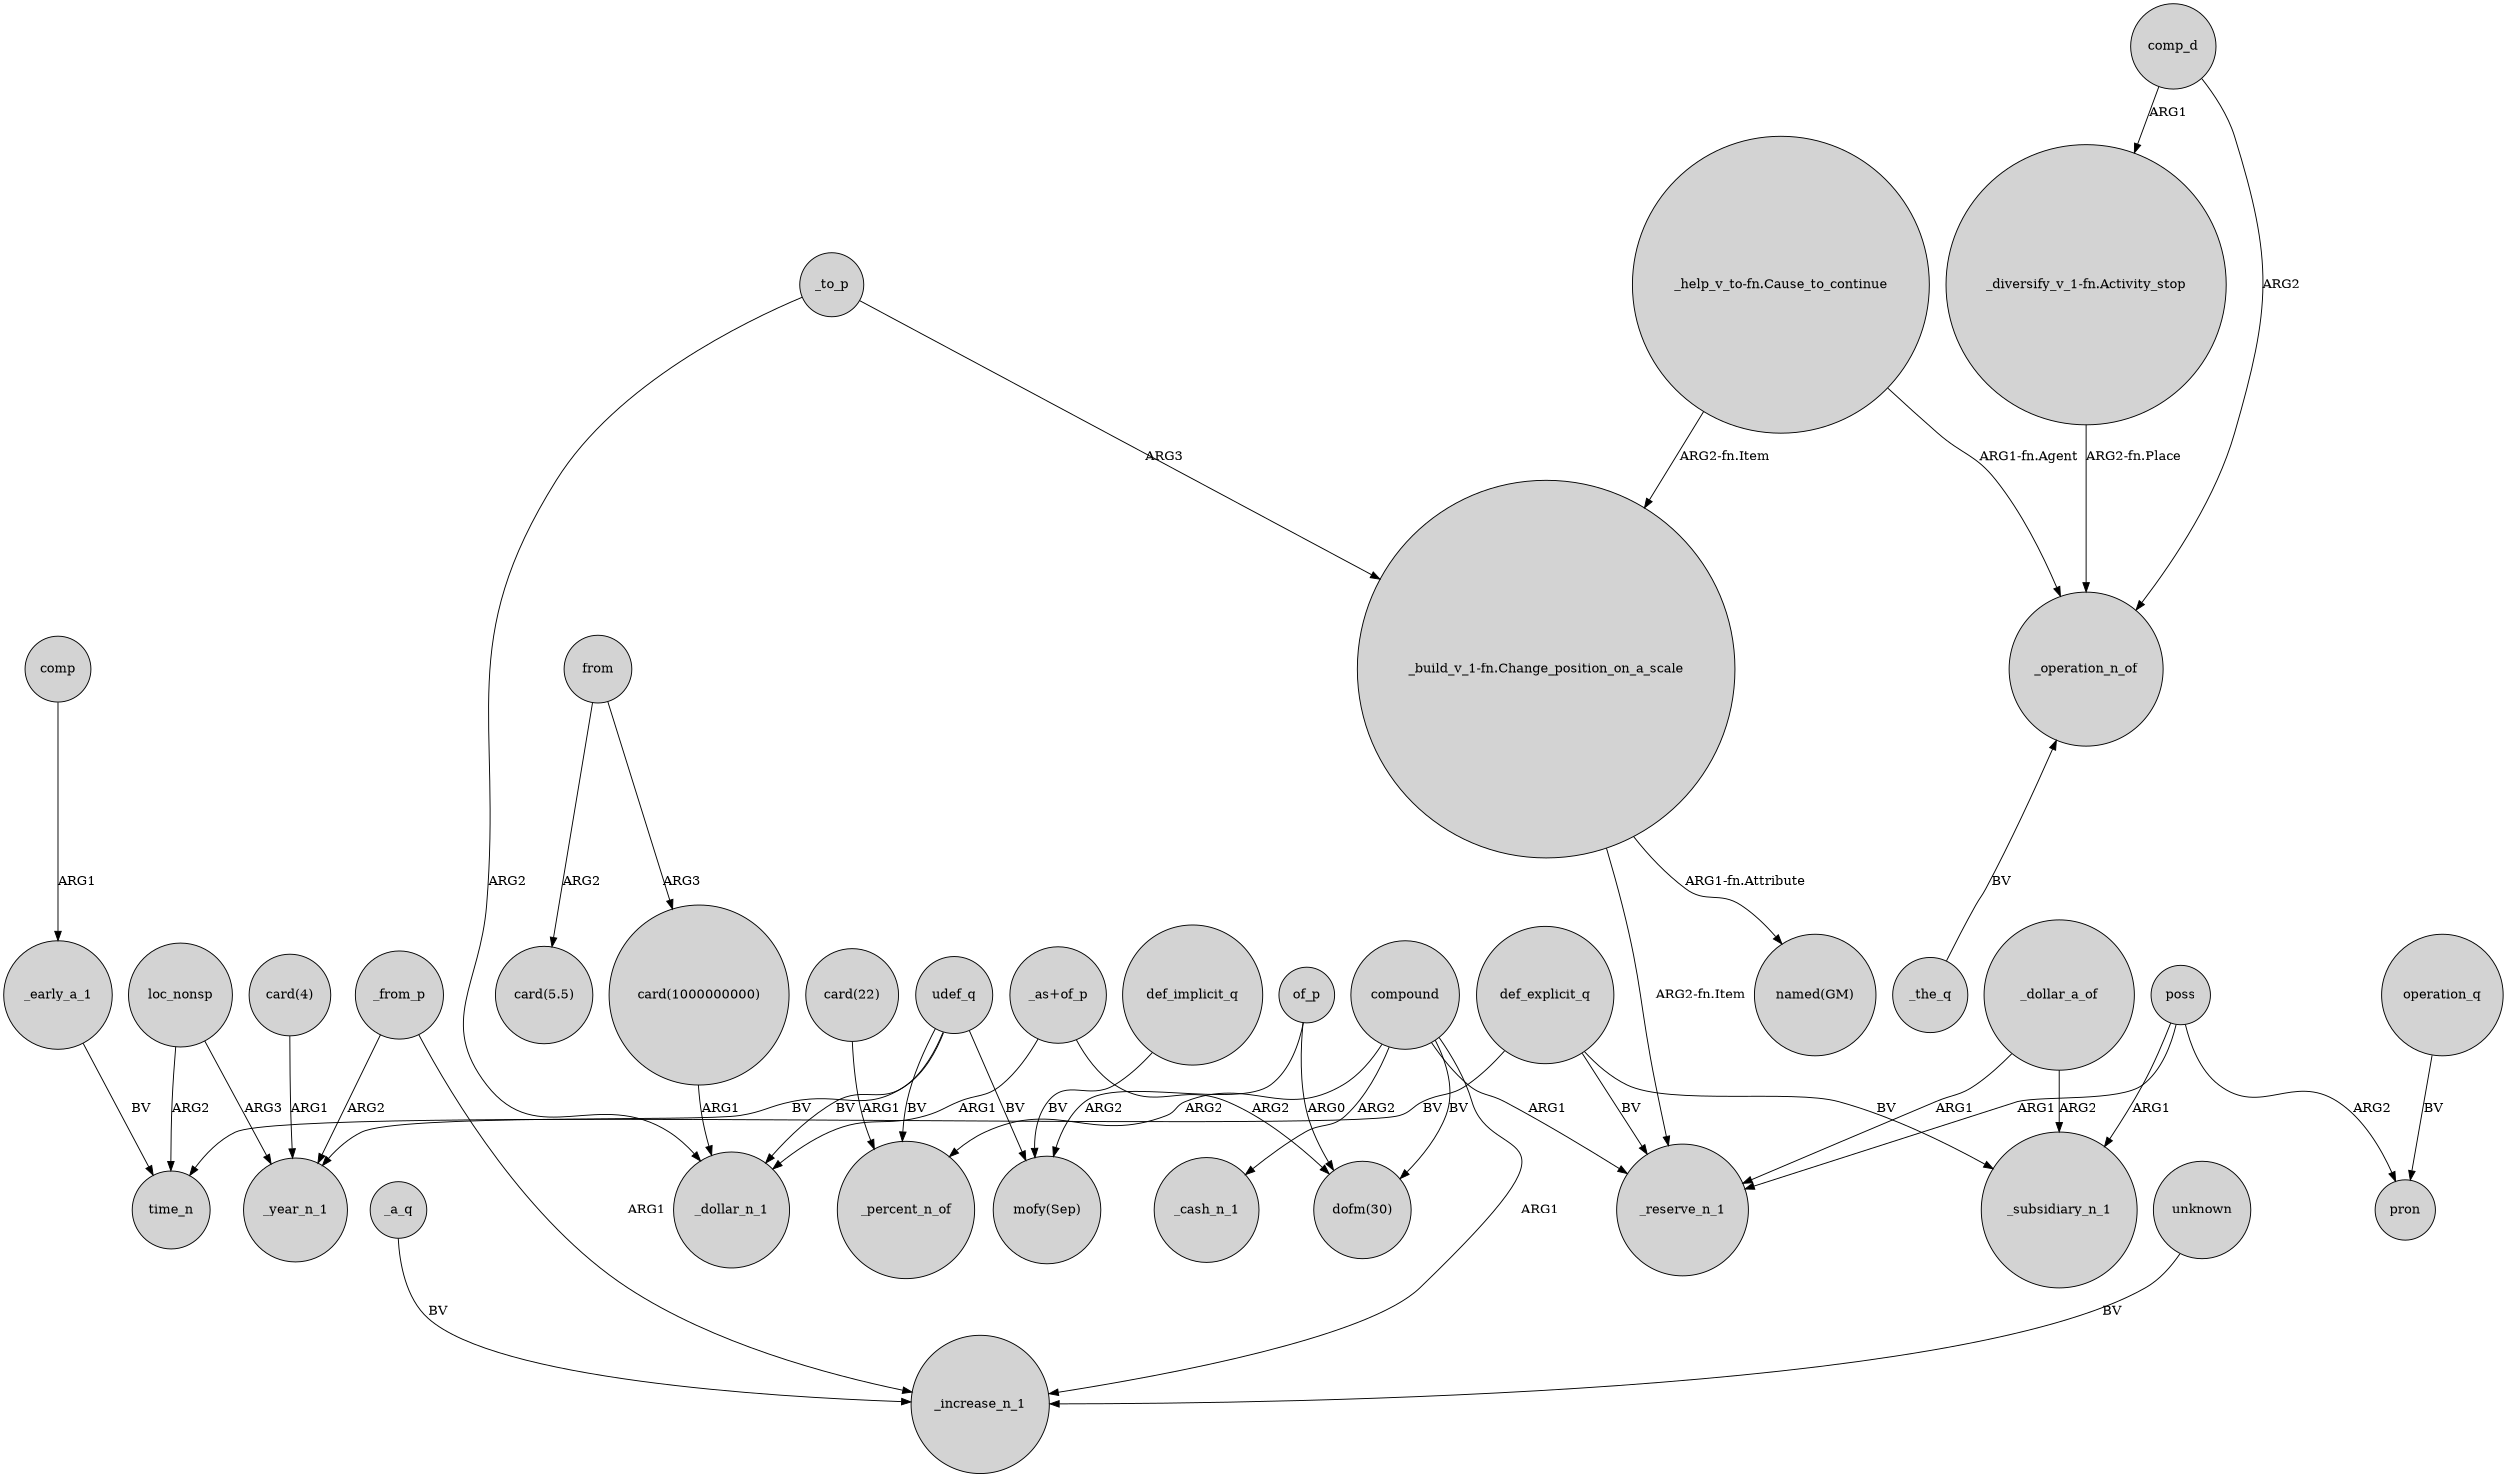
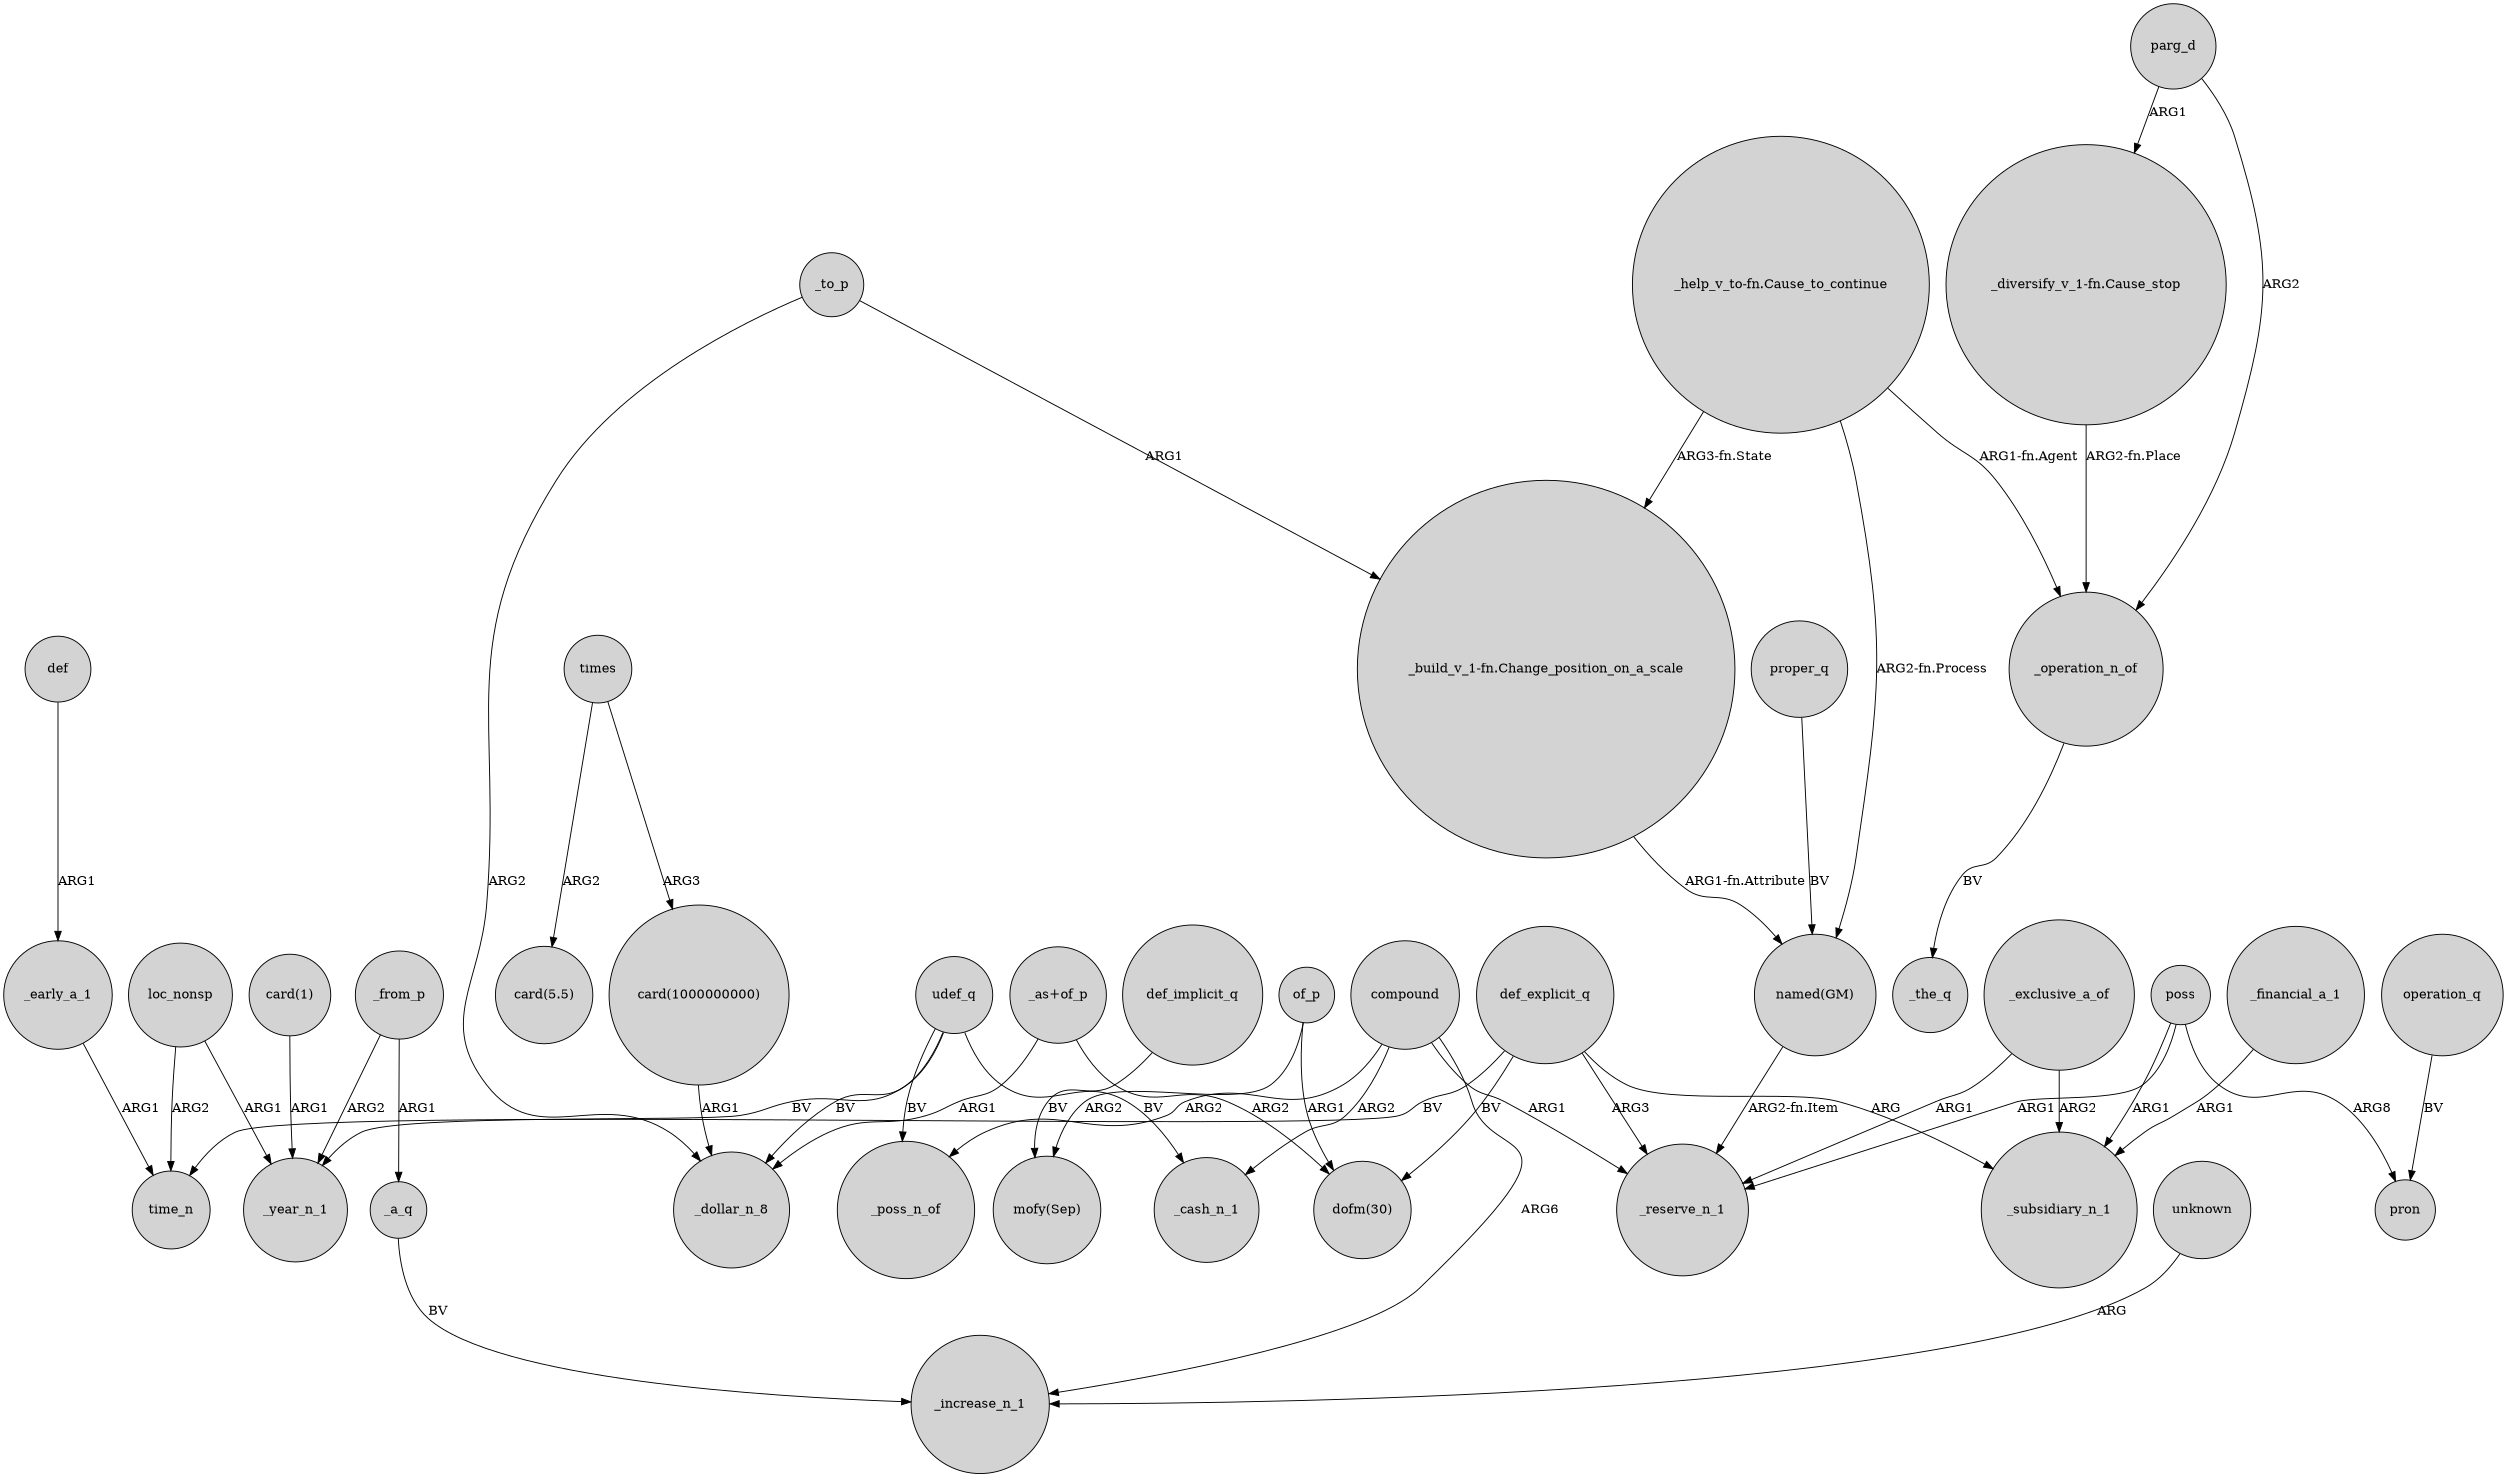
(2173, 46) -> (2173, 46)
(2086, 285) -> (2086, 285)
(1164, 457) -> (1164, 457)
(1725, 457) -> (1725, 457)
(58, 669) -> (58, 669)
(598, 669) -> (598, 669)
none -> (1799, 669)
none -> (1876, 675)
(2002, 856) -> (2001, 852)
(1640, 991) -> (1756, 1089)
(290, 995) -> (290, 995)
(852, 995) -> none
(2059, 995) -> (2059, 995)
none -> (2296, 995)
(998, 1097) -> (1042, 1097)
(141, 1109) -> (141, 1109)
(263, 1109) -> (263, 1109)
(1327, 1109) -> (1327, 1109)
(1631, 1109) -> (1631, 1109)
(1886, 1109) -> (1886, 1109)
(2372, 1109) -> (2372, 1109)
(1447, 1111) -> (1467, 1121)
(732, 1210) -> (732, 1210)
(906, 1210) -> (906, 1210)
(1540, 1210) -> (1540, 1210)
(613, 1277) -> (399, 1106)
(2112, 1311) -> (2112, 1311)
